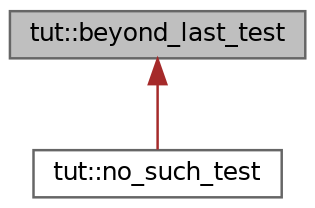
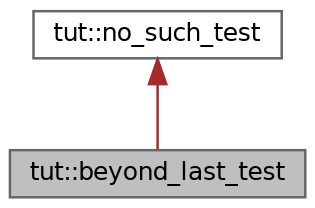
(158, 117) -> (158, 117)
